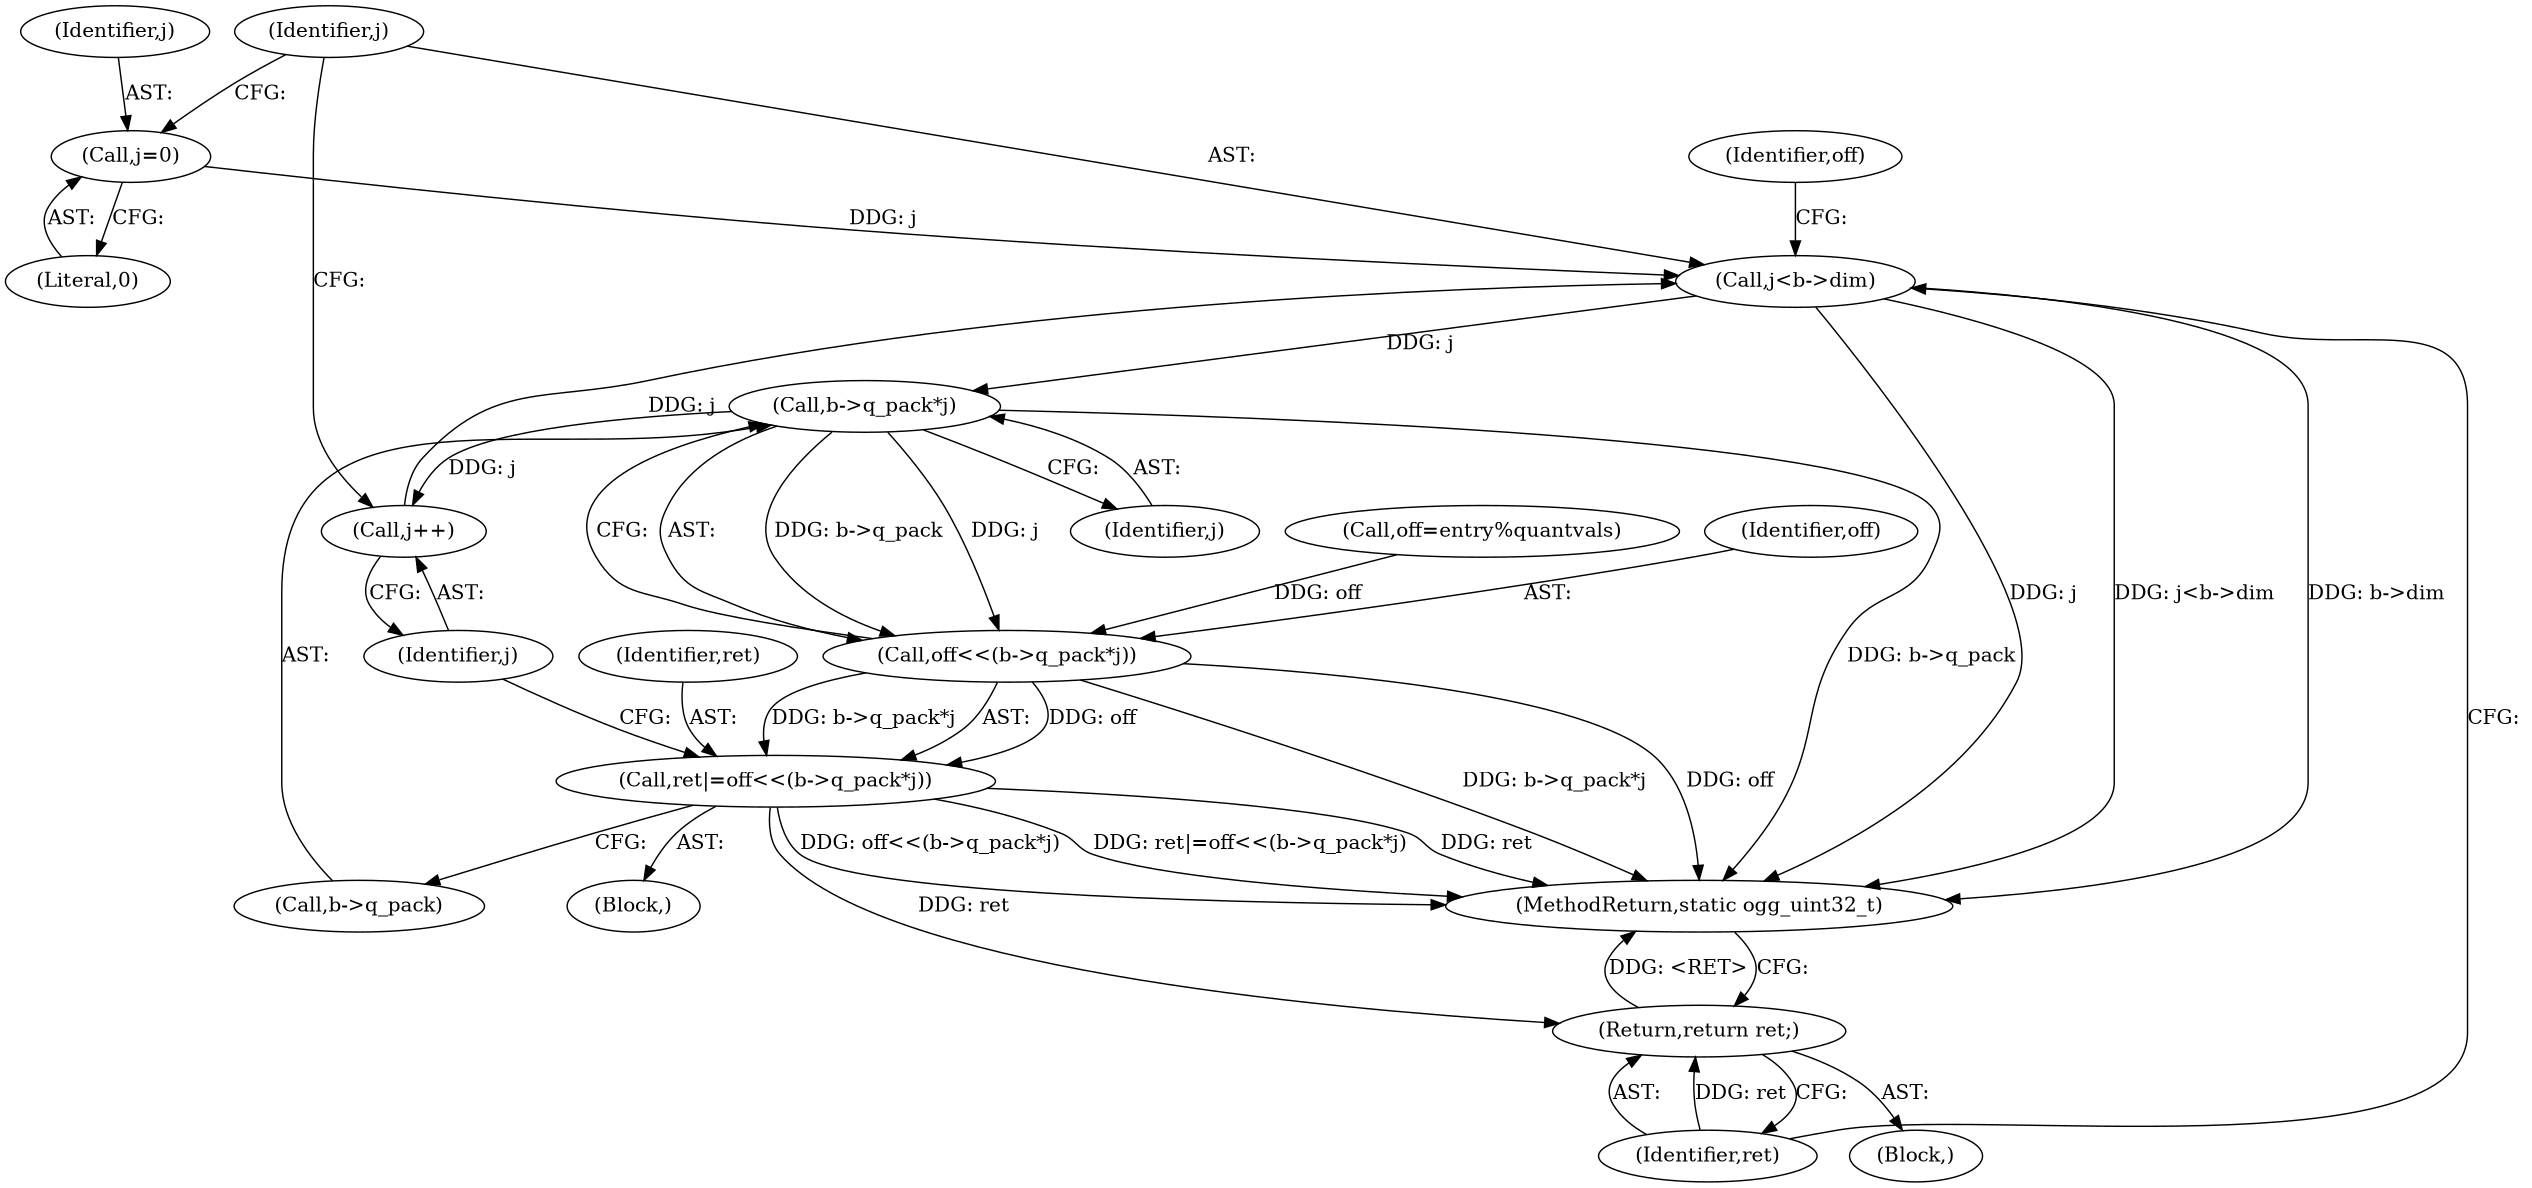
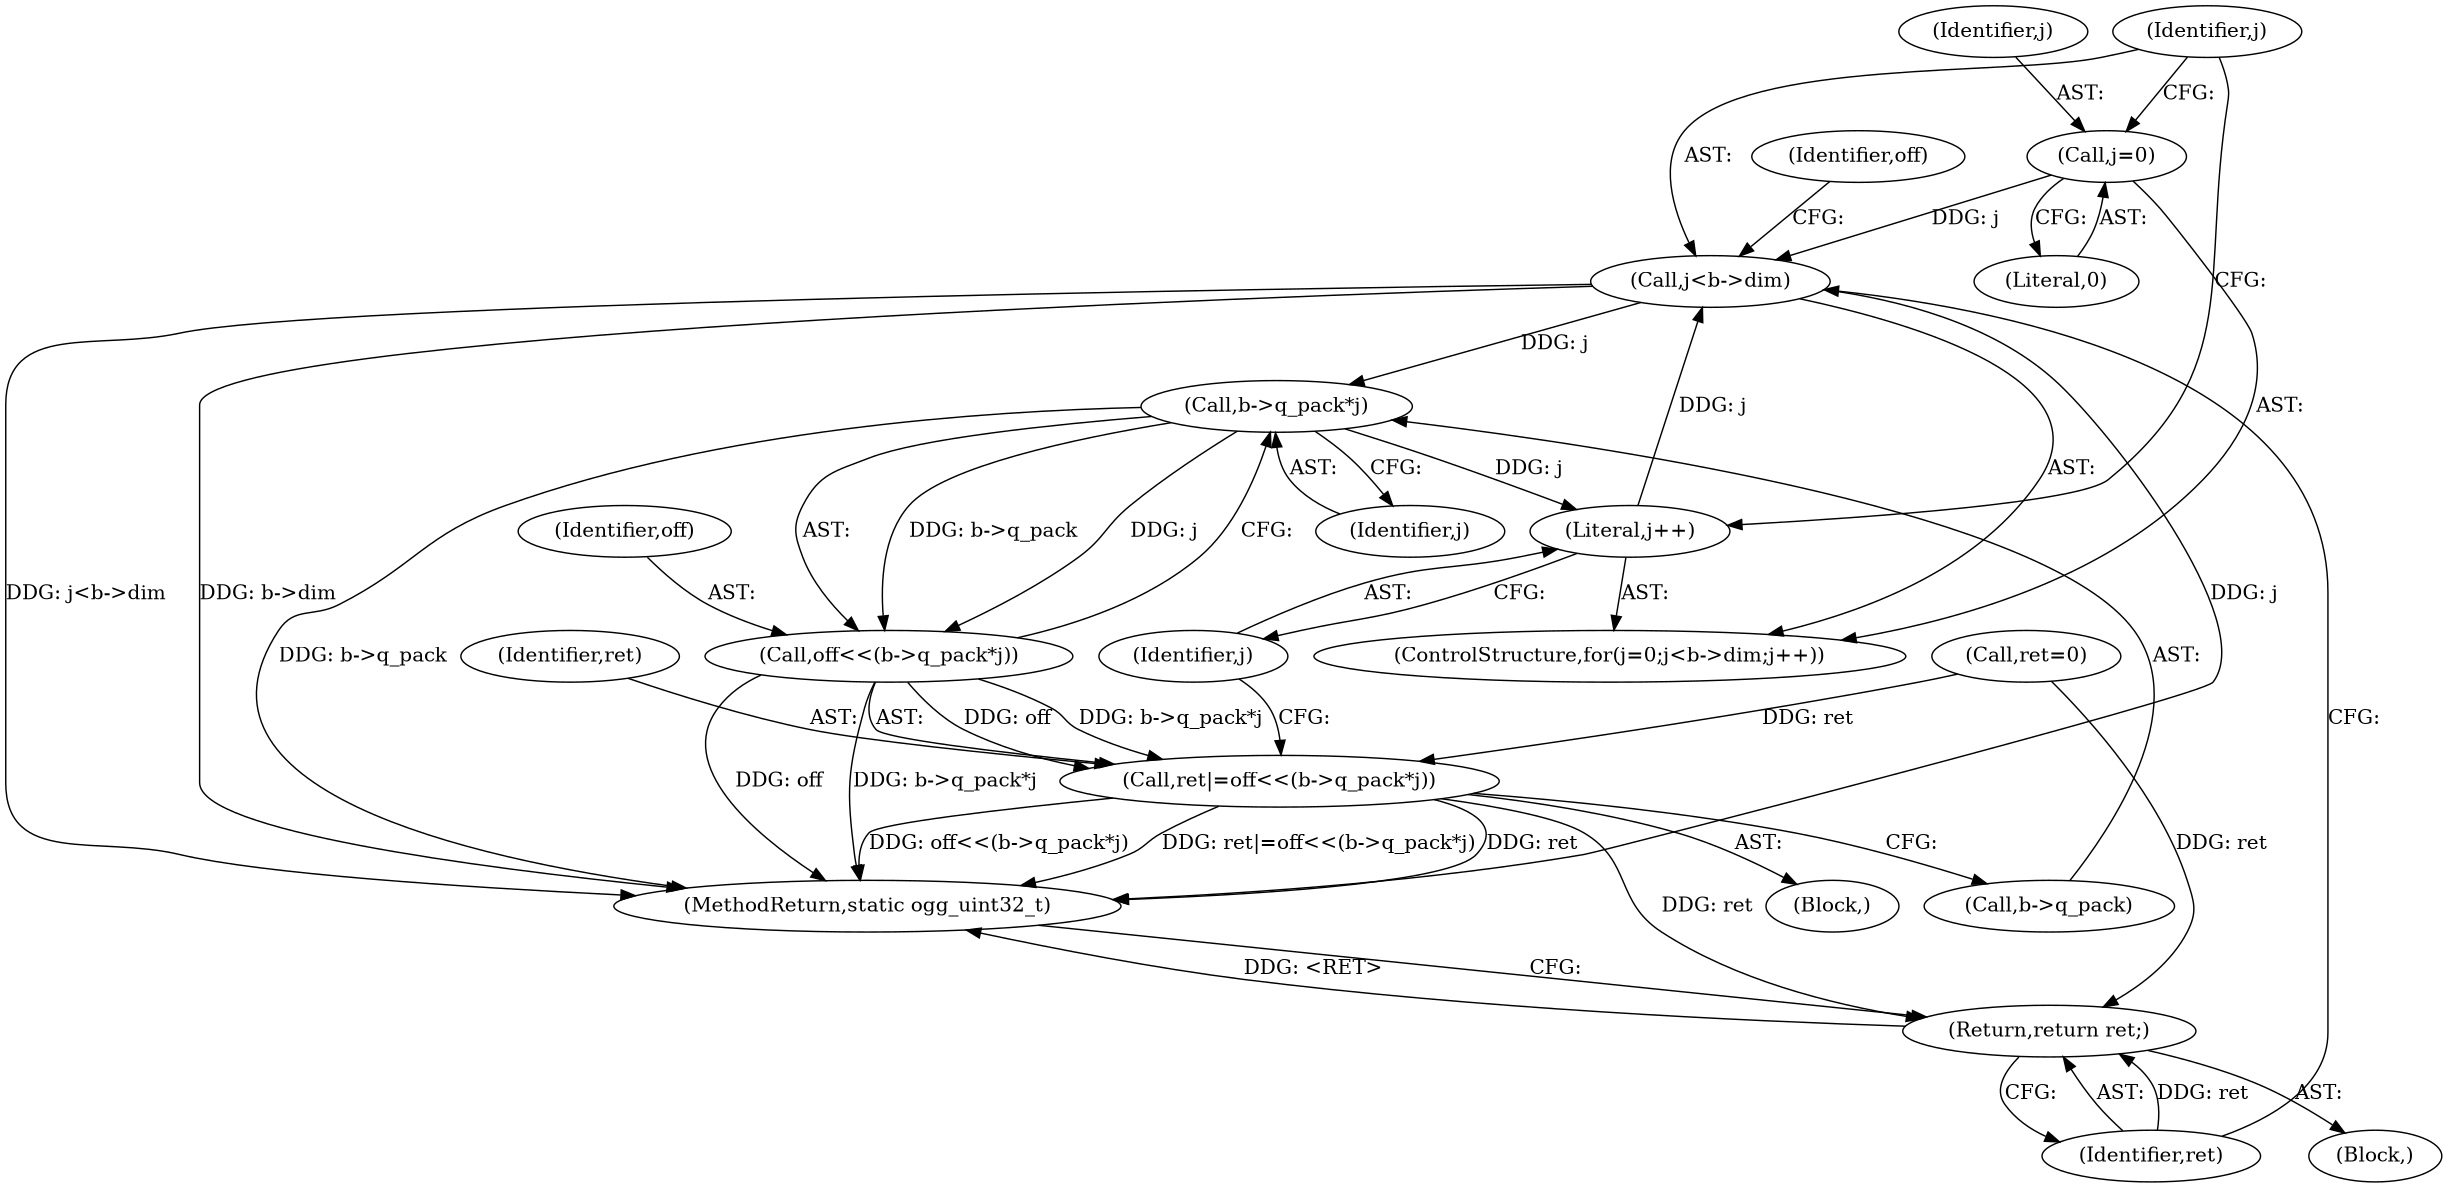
(404, 531) -> (1630, 531)
(1482, 531) -> none
none -> (1610, 656)
none -> (2026, 656)
